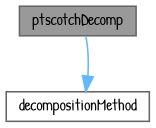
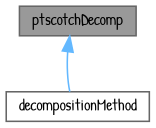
(88, 56) -> (67, 72)
